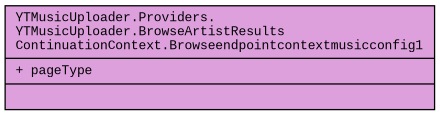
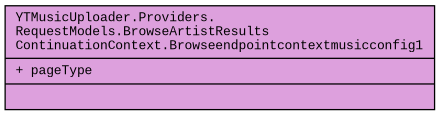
(151, 31) -> (143, 31)
